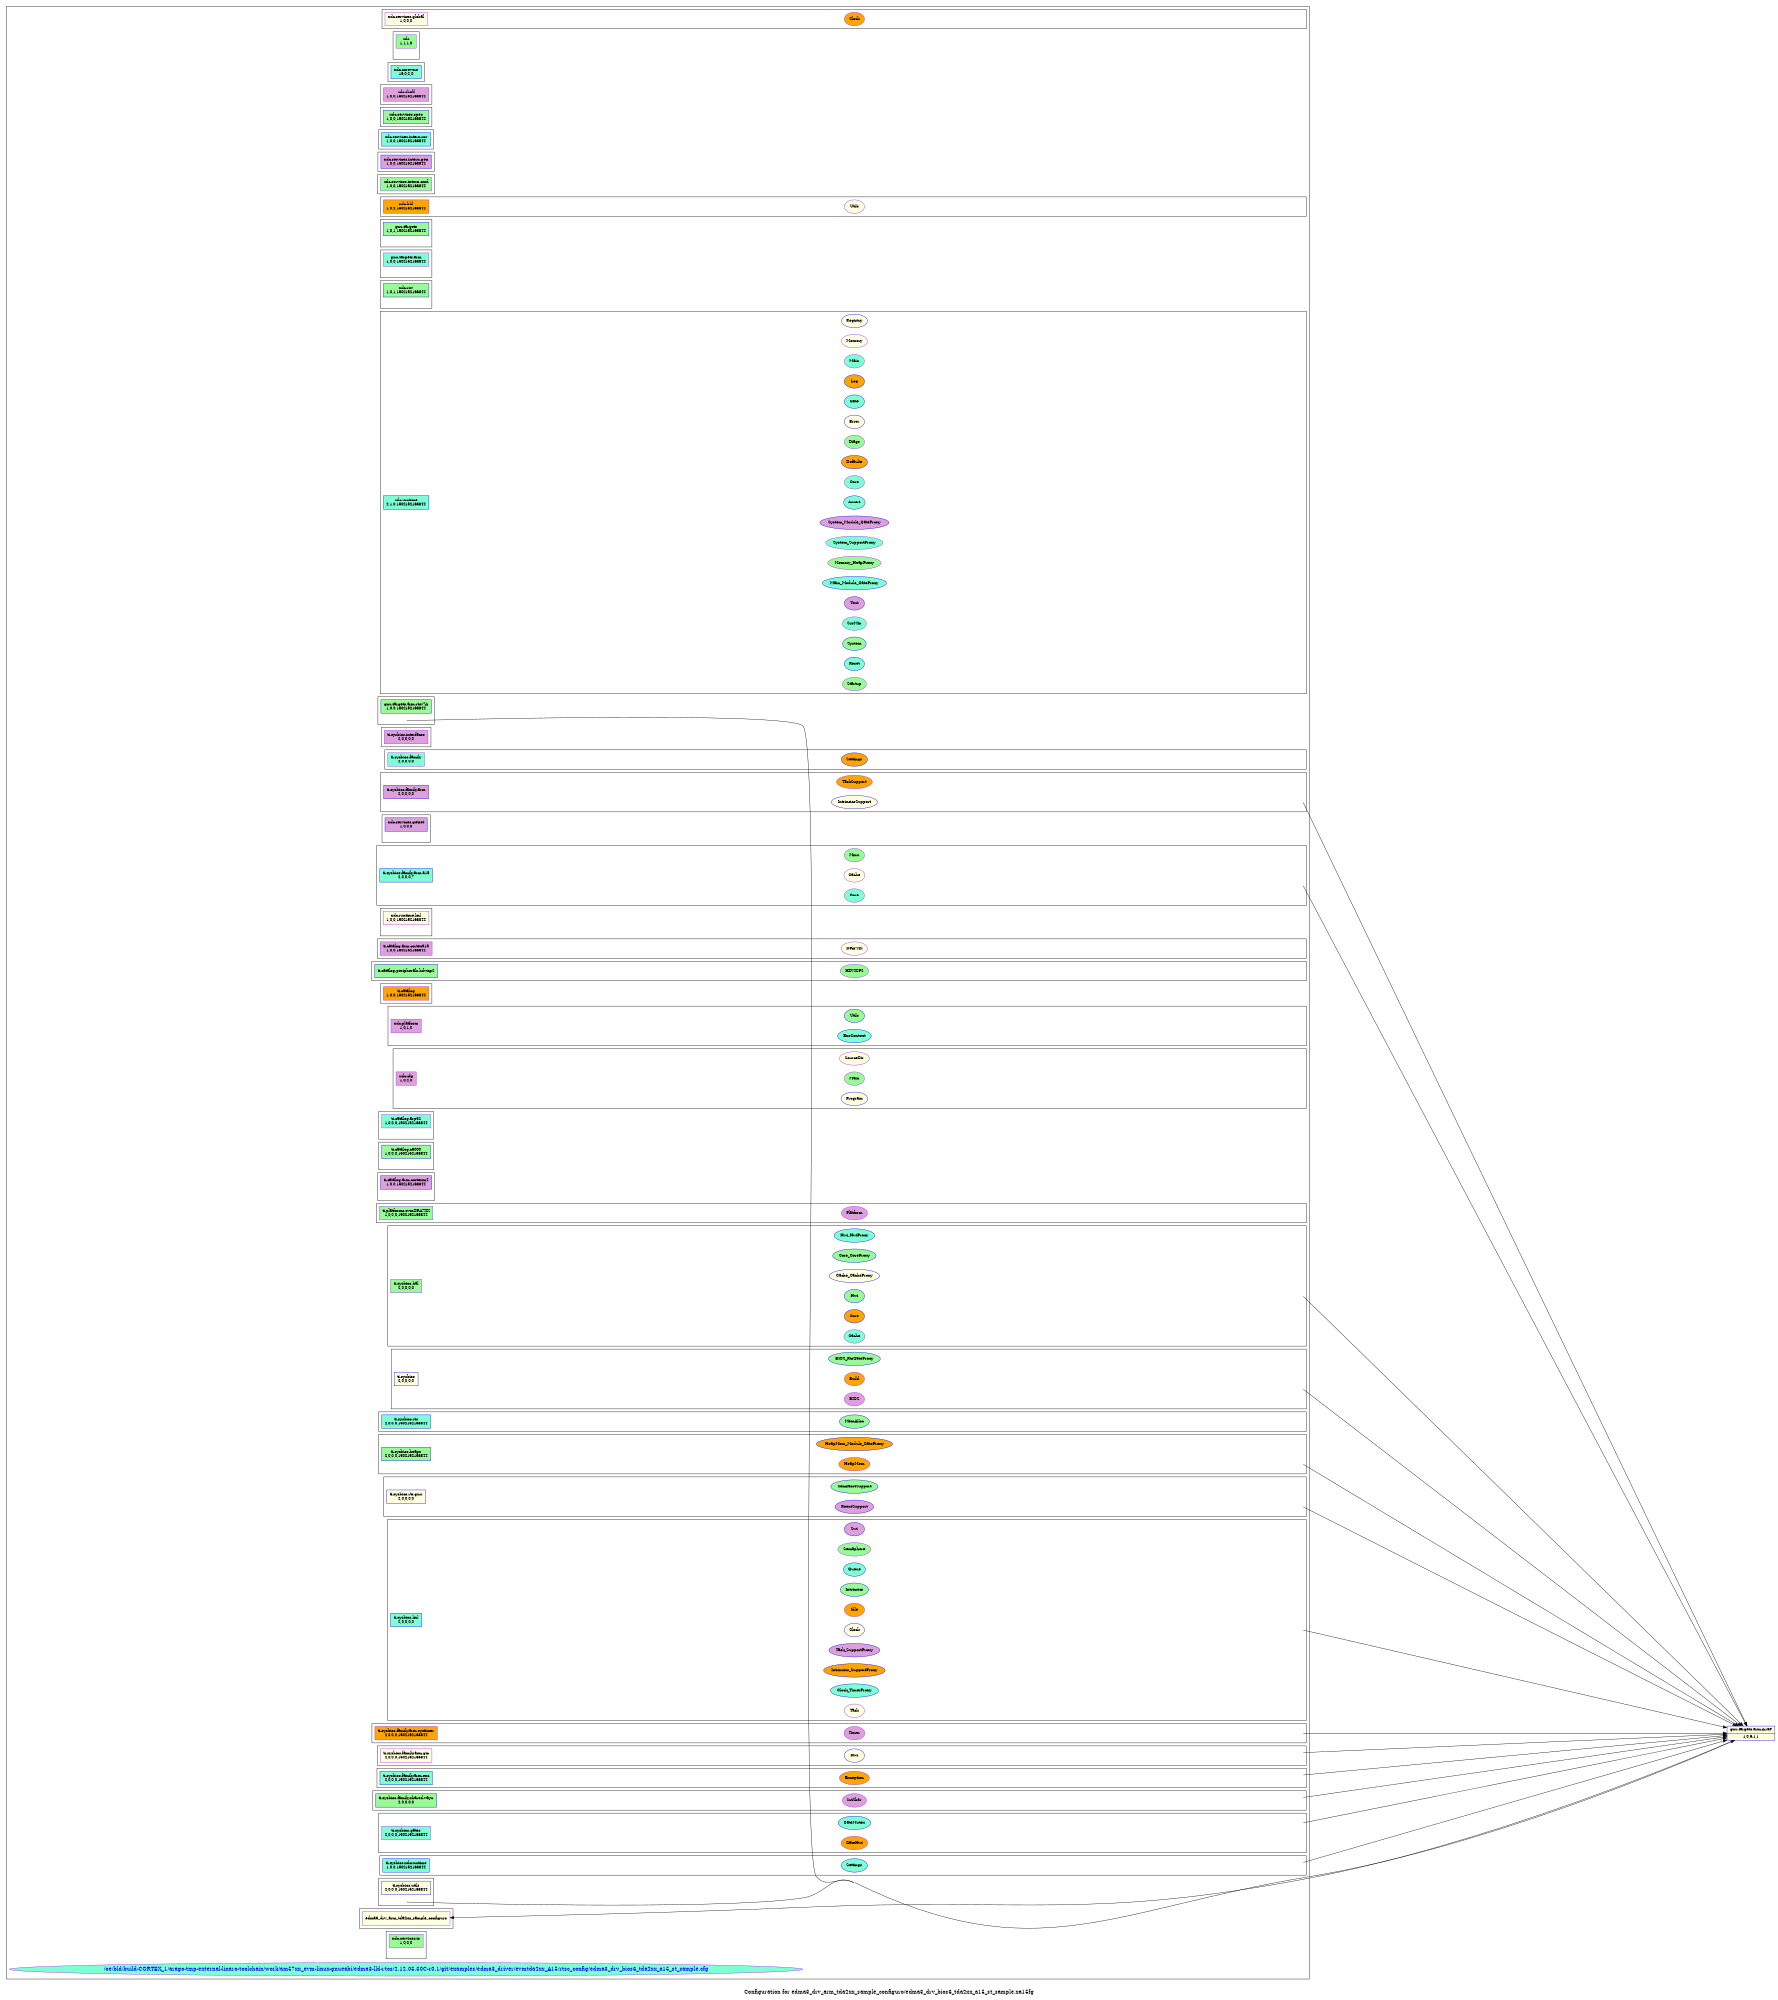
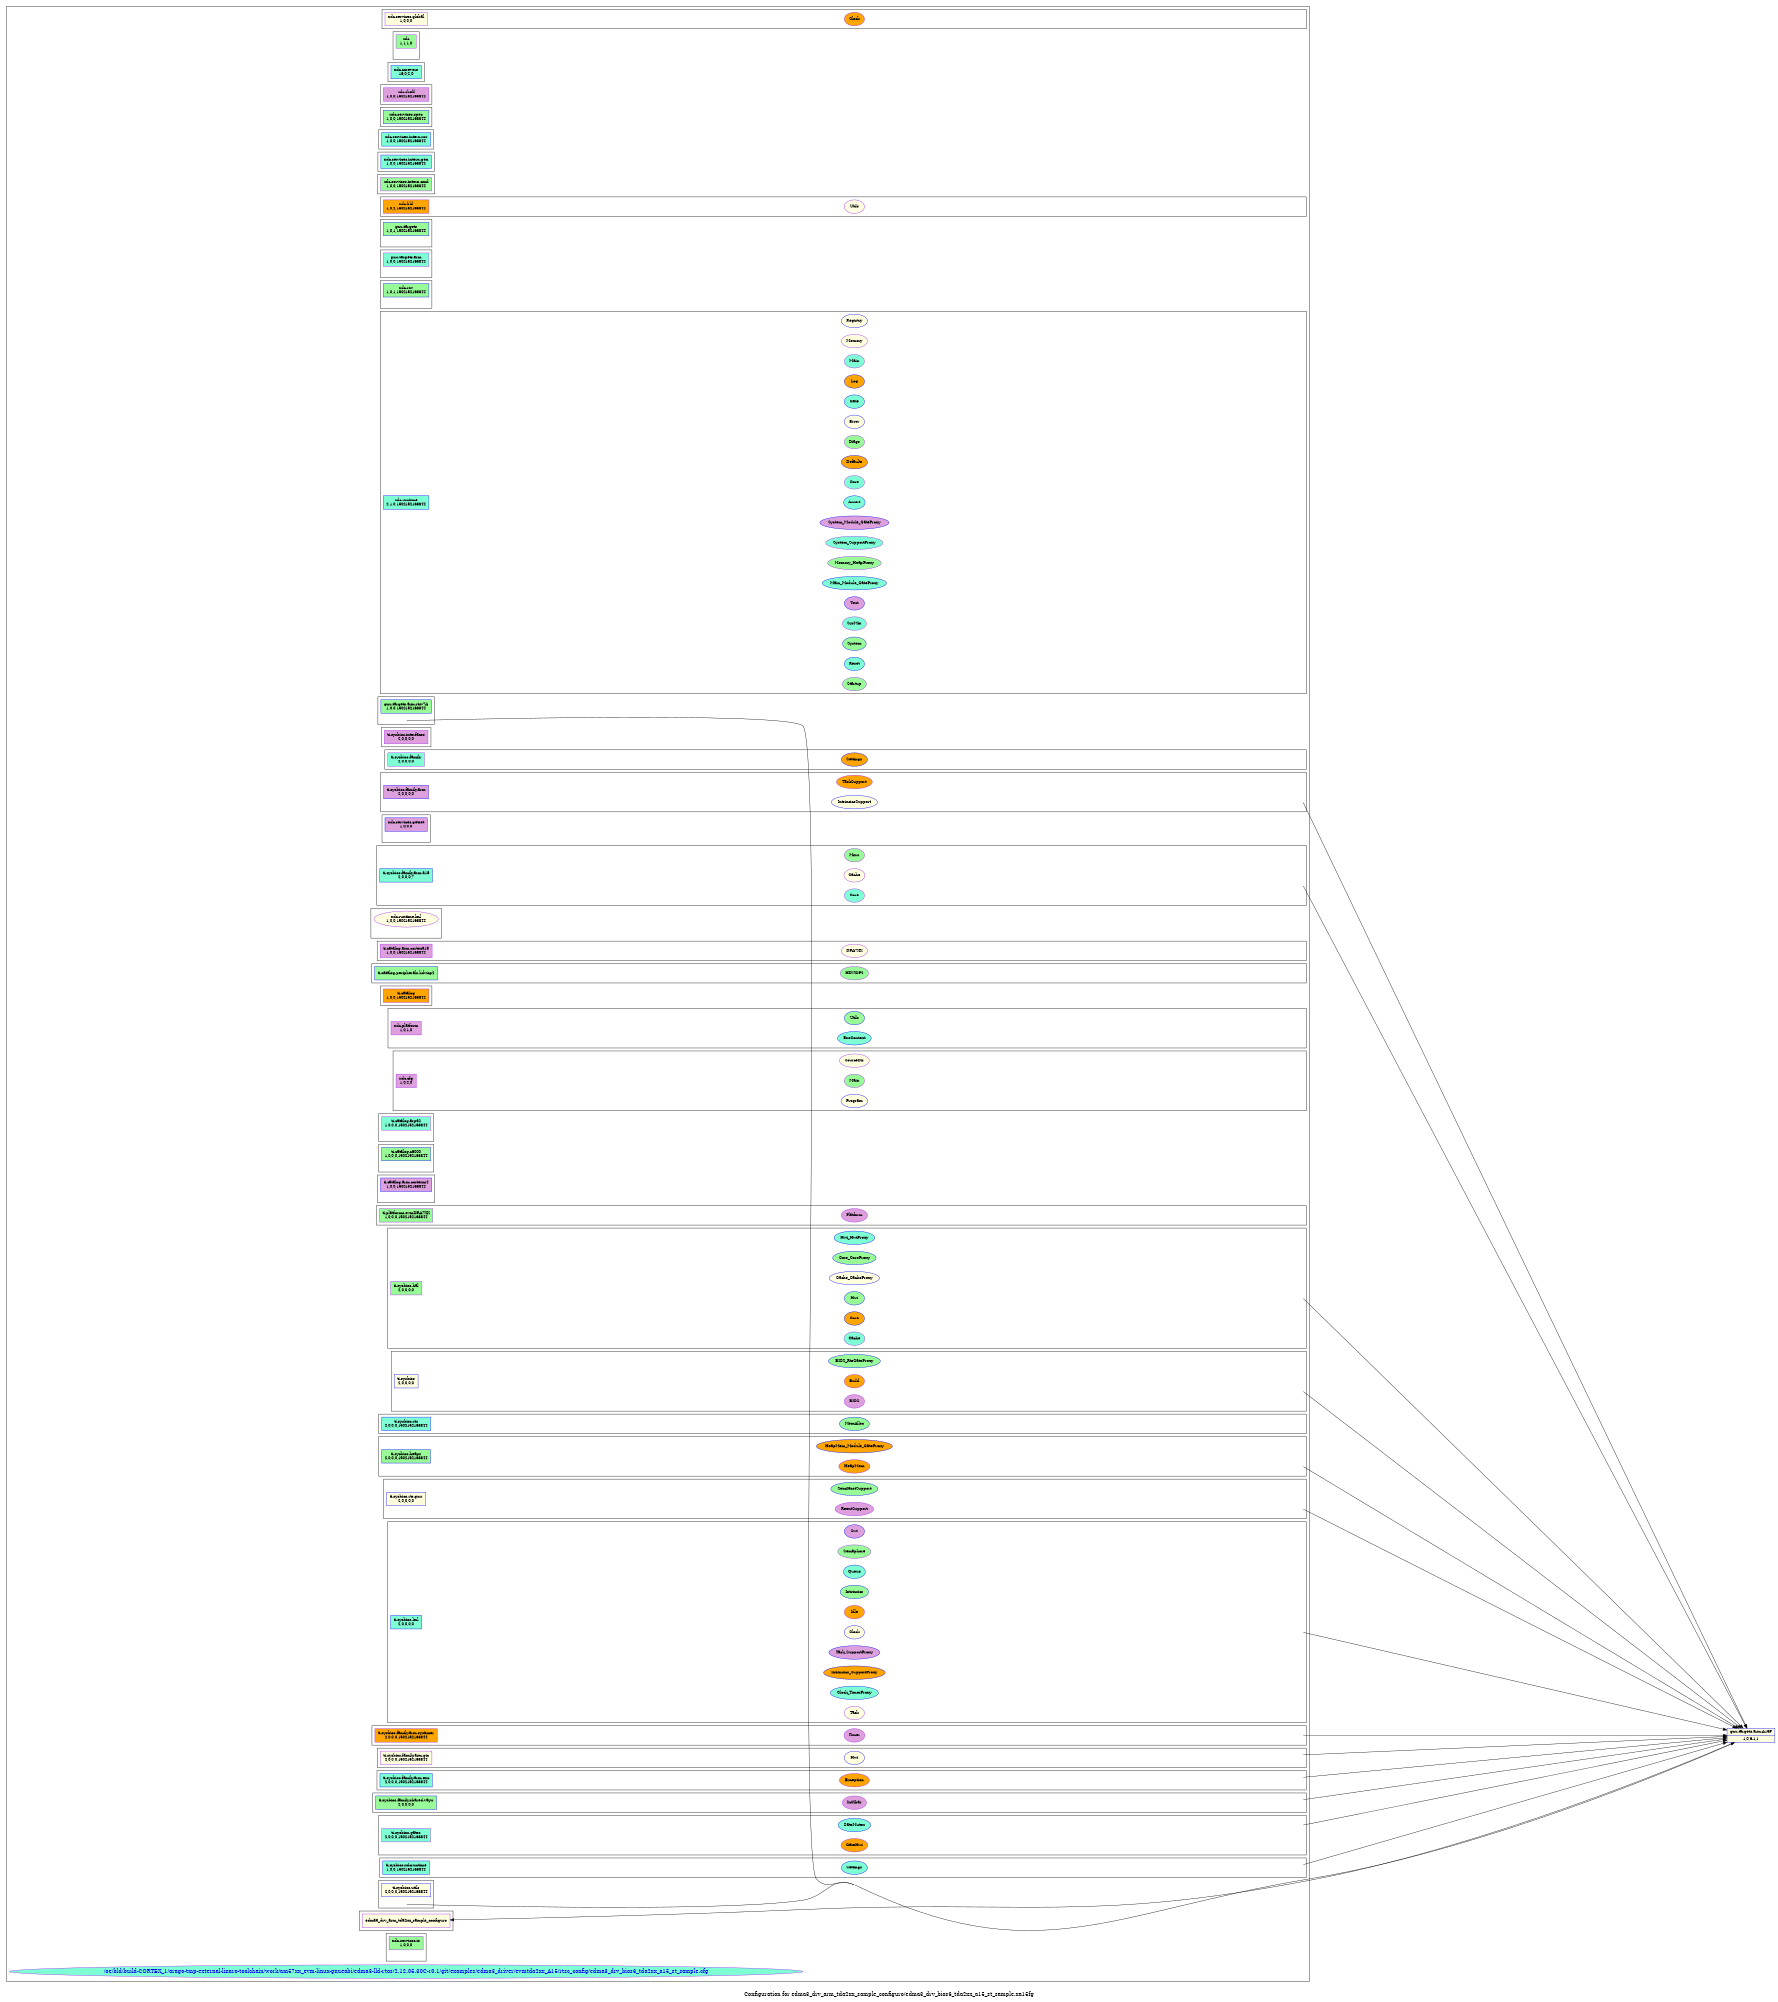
(406, 162) -> (406, 162)
(406, 918) -> (406, 919)
(854, 1507) -> (854, 1509)
